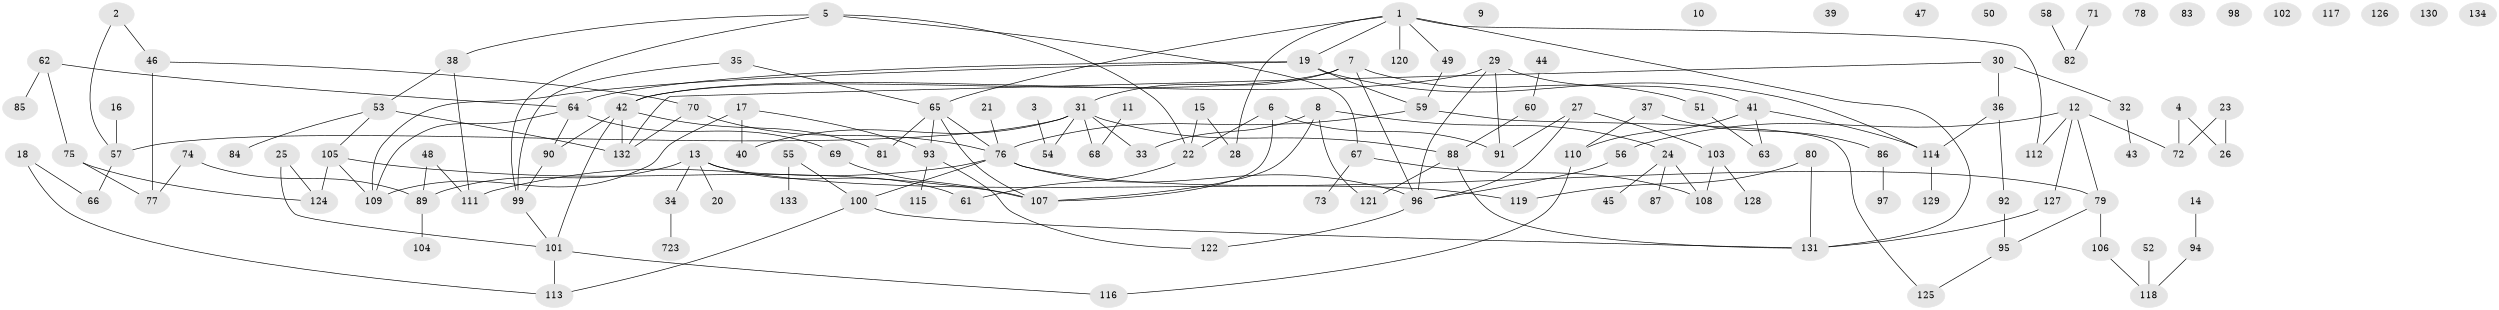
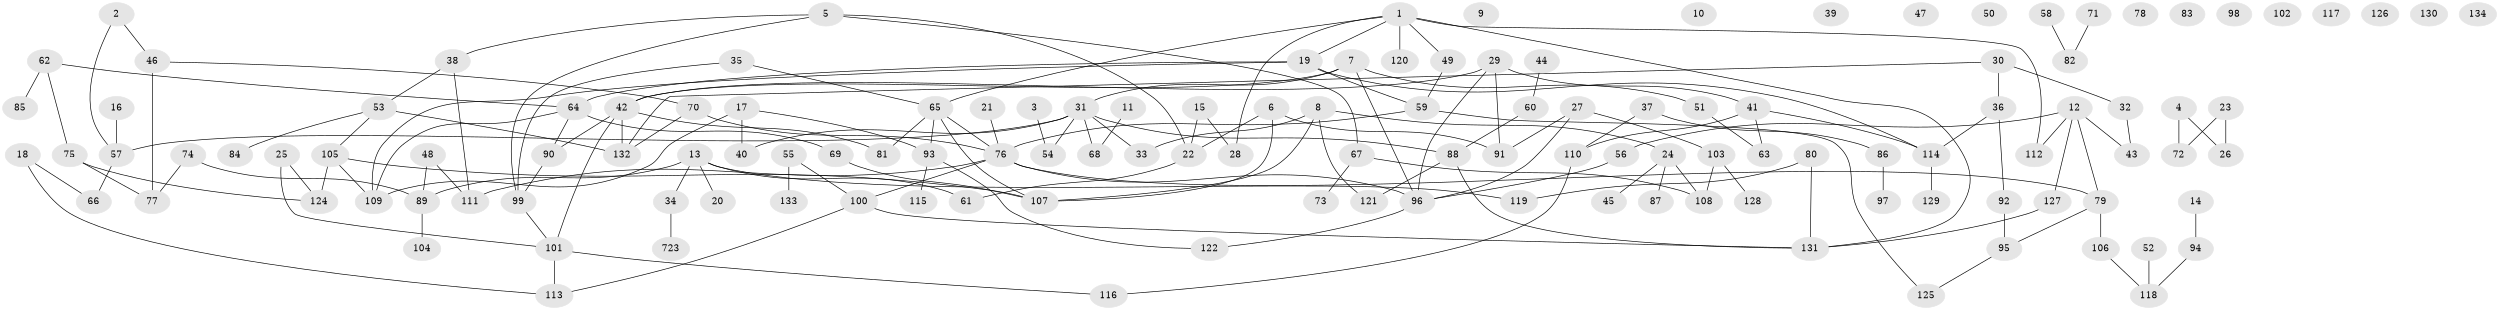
(2124, 129) -> (2103, 132)
